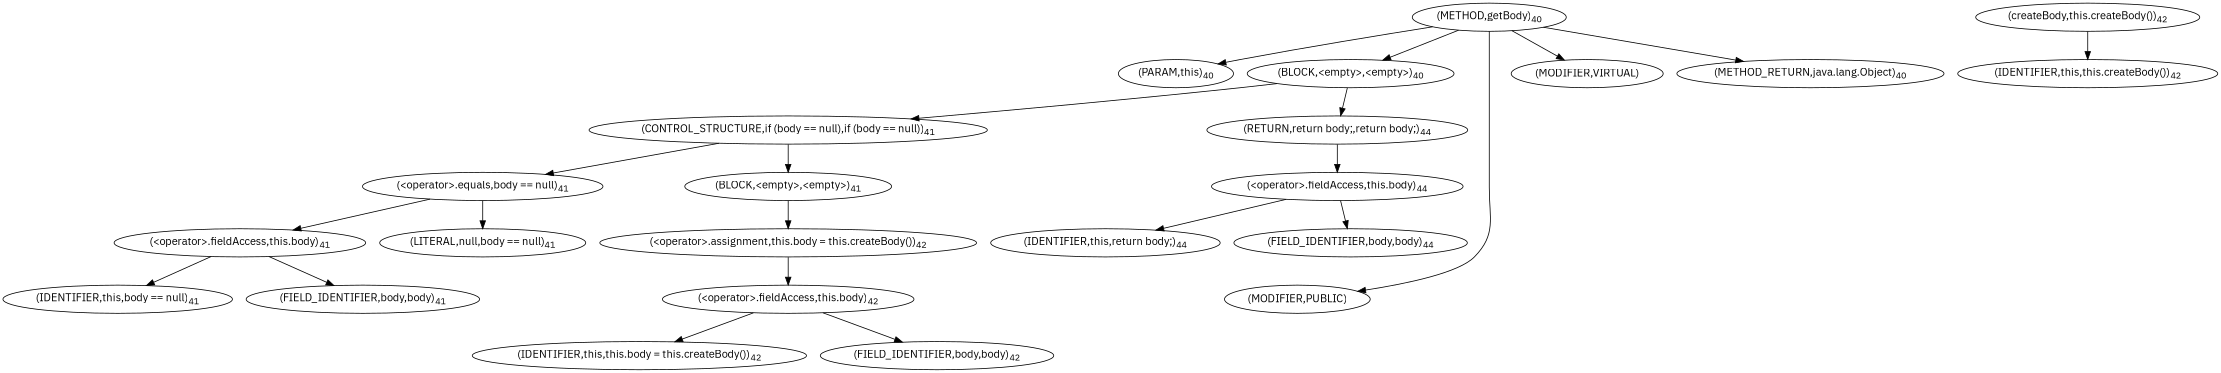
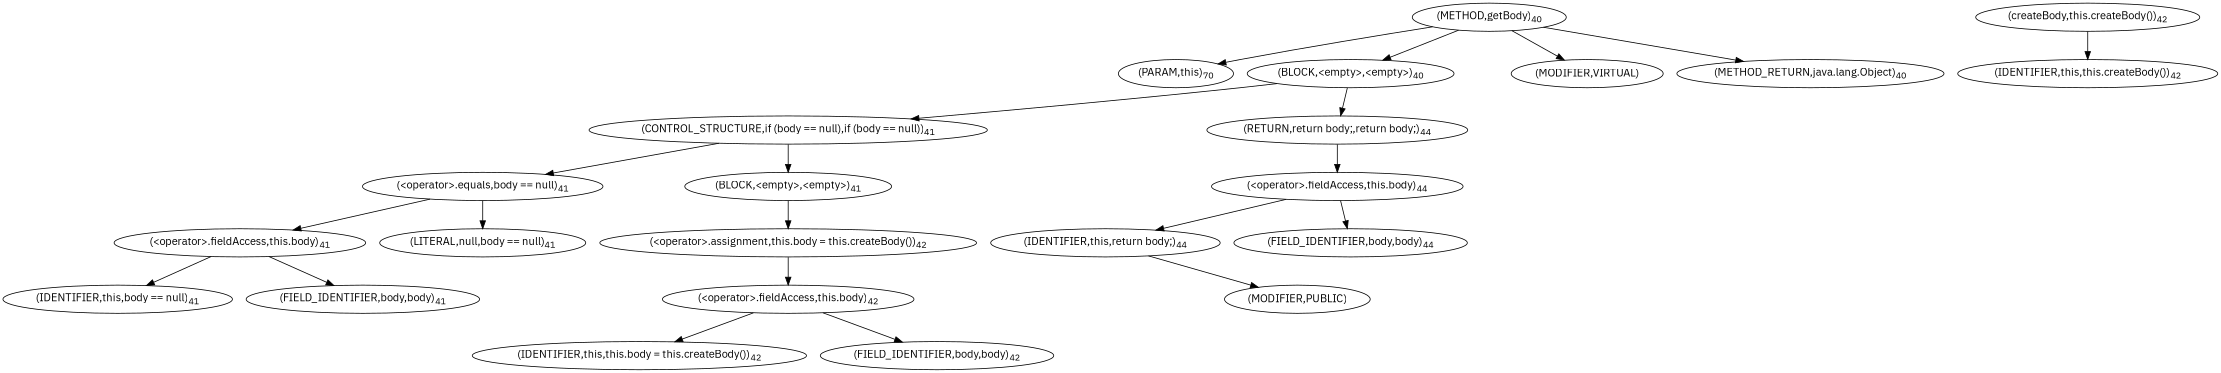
(1208, 72) -> (1208, 72)
(1490, 204) -> (1200, 271)
